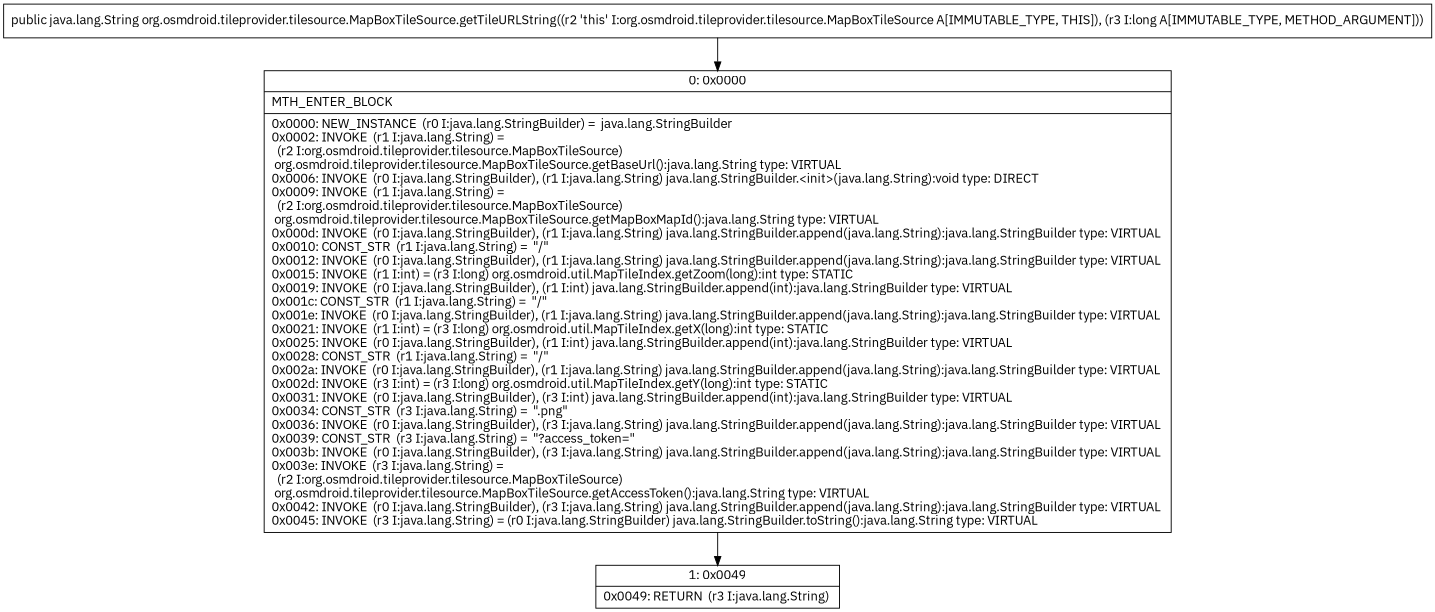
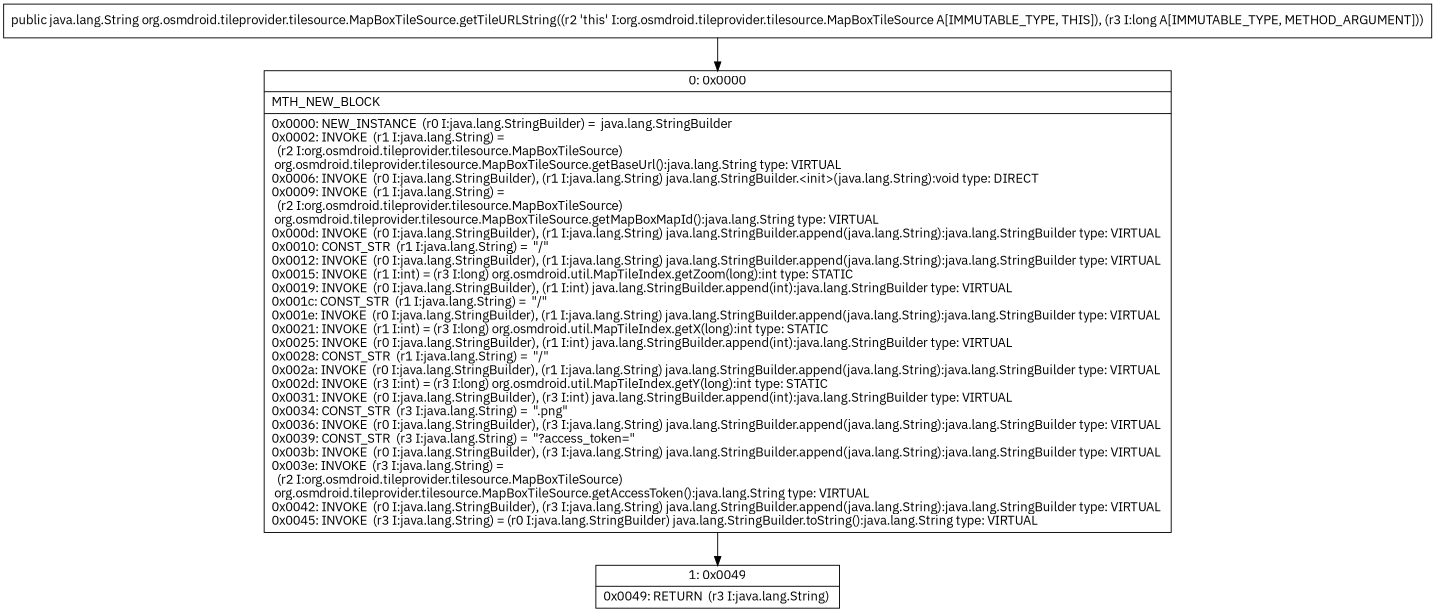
(332, 102) -> (326, 102)
